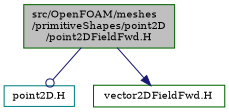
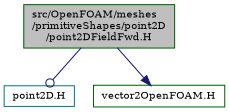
(159, 96) -> (159, 96)
